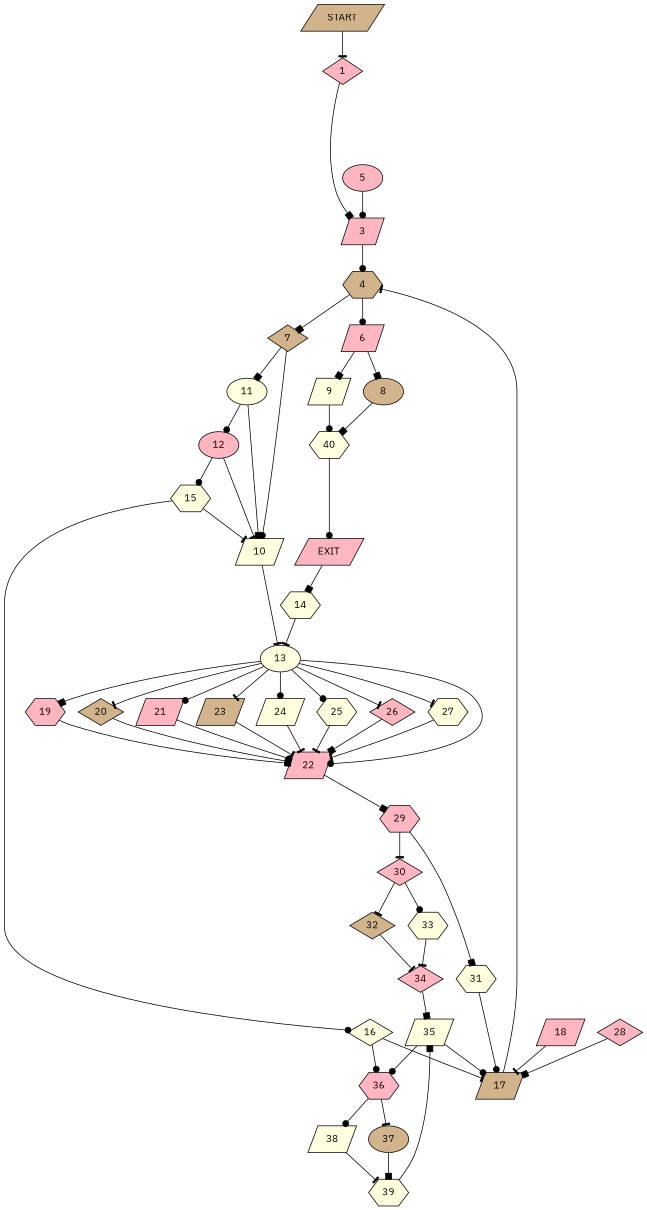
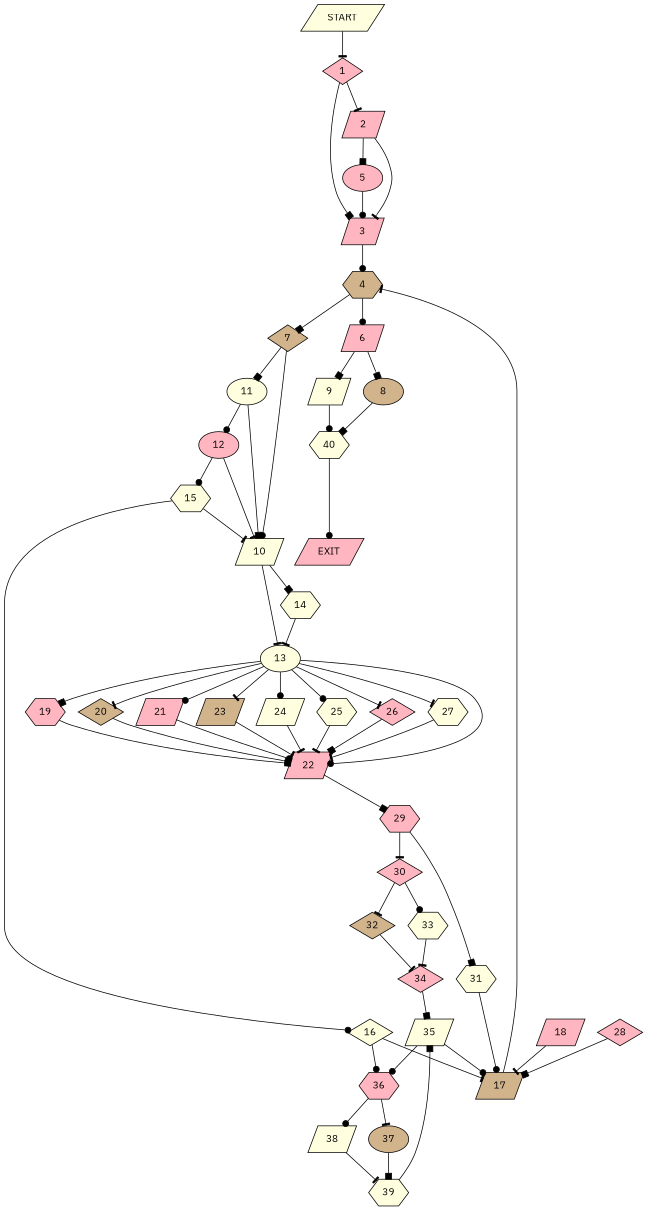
(343, 18) -> (343, 18)
none -> (363, 125)
(317, 575) -> (278, 576)
